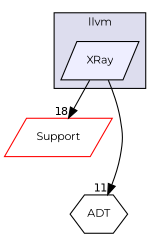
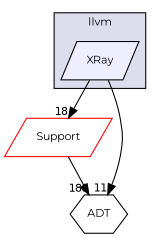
none -> (76, 171)
